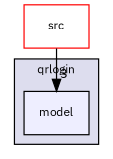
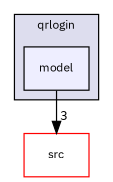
(57, 66) -> (57, 107)
